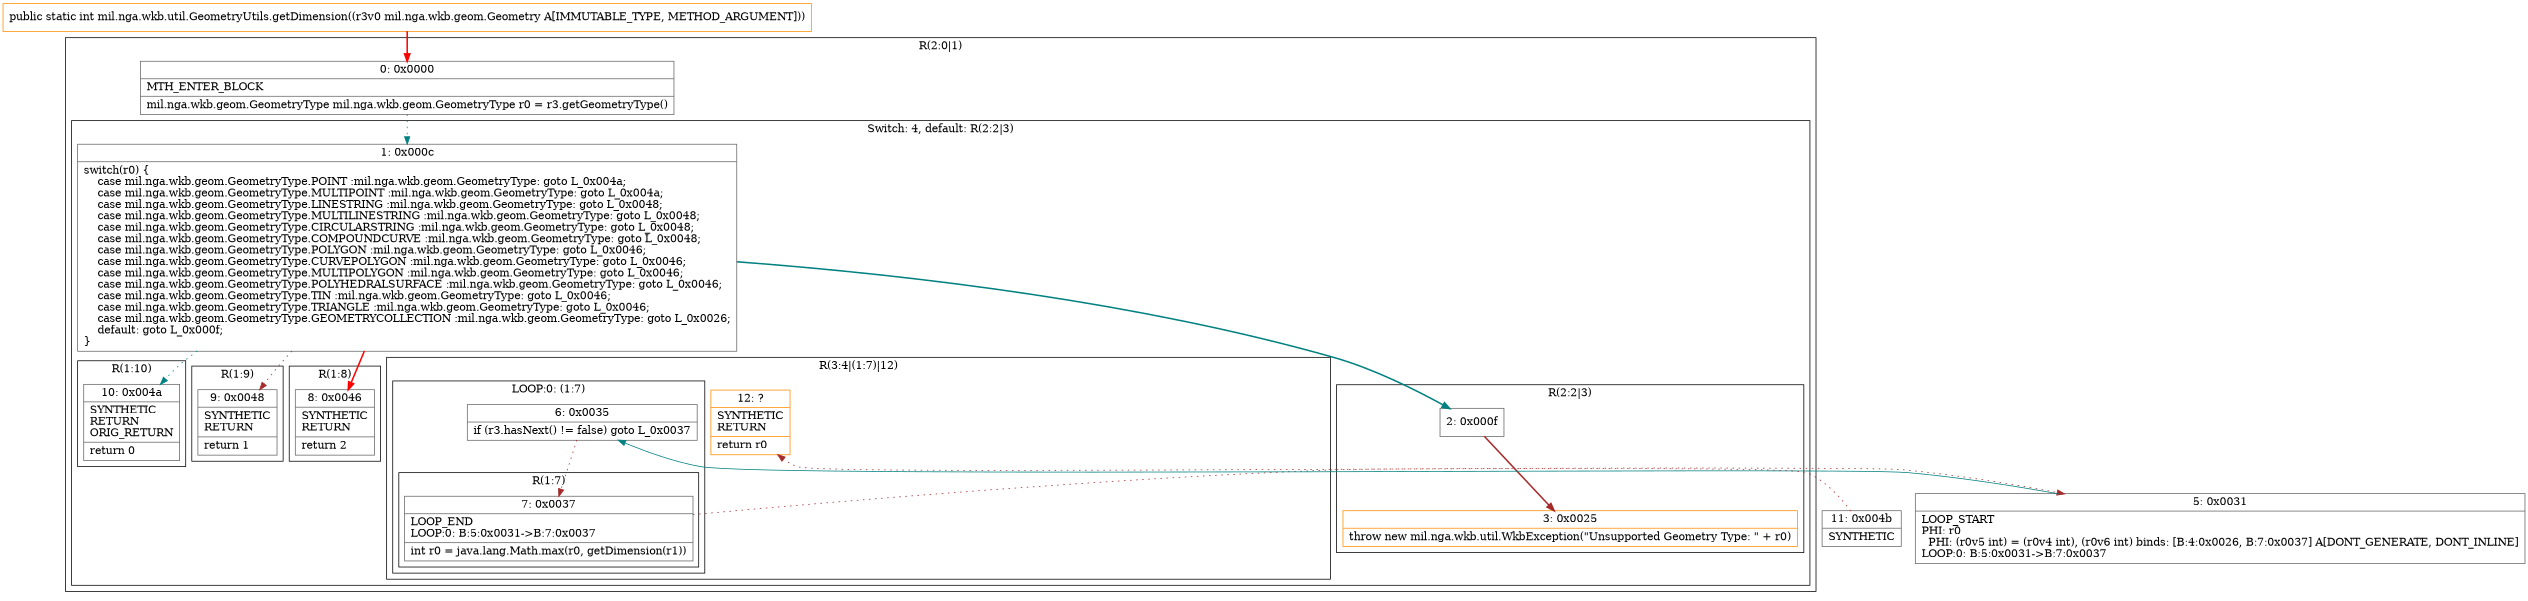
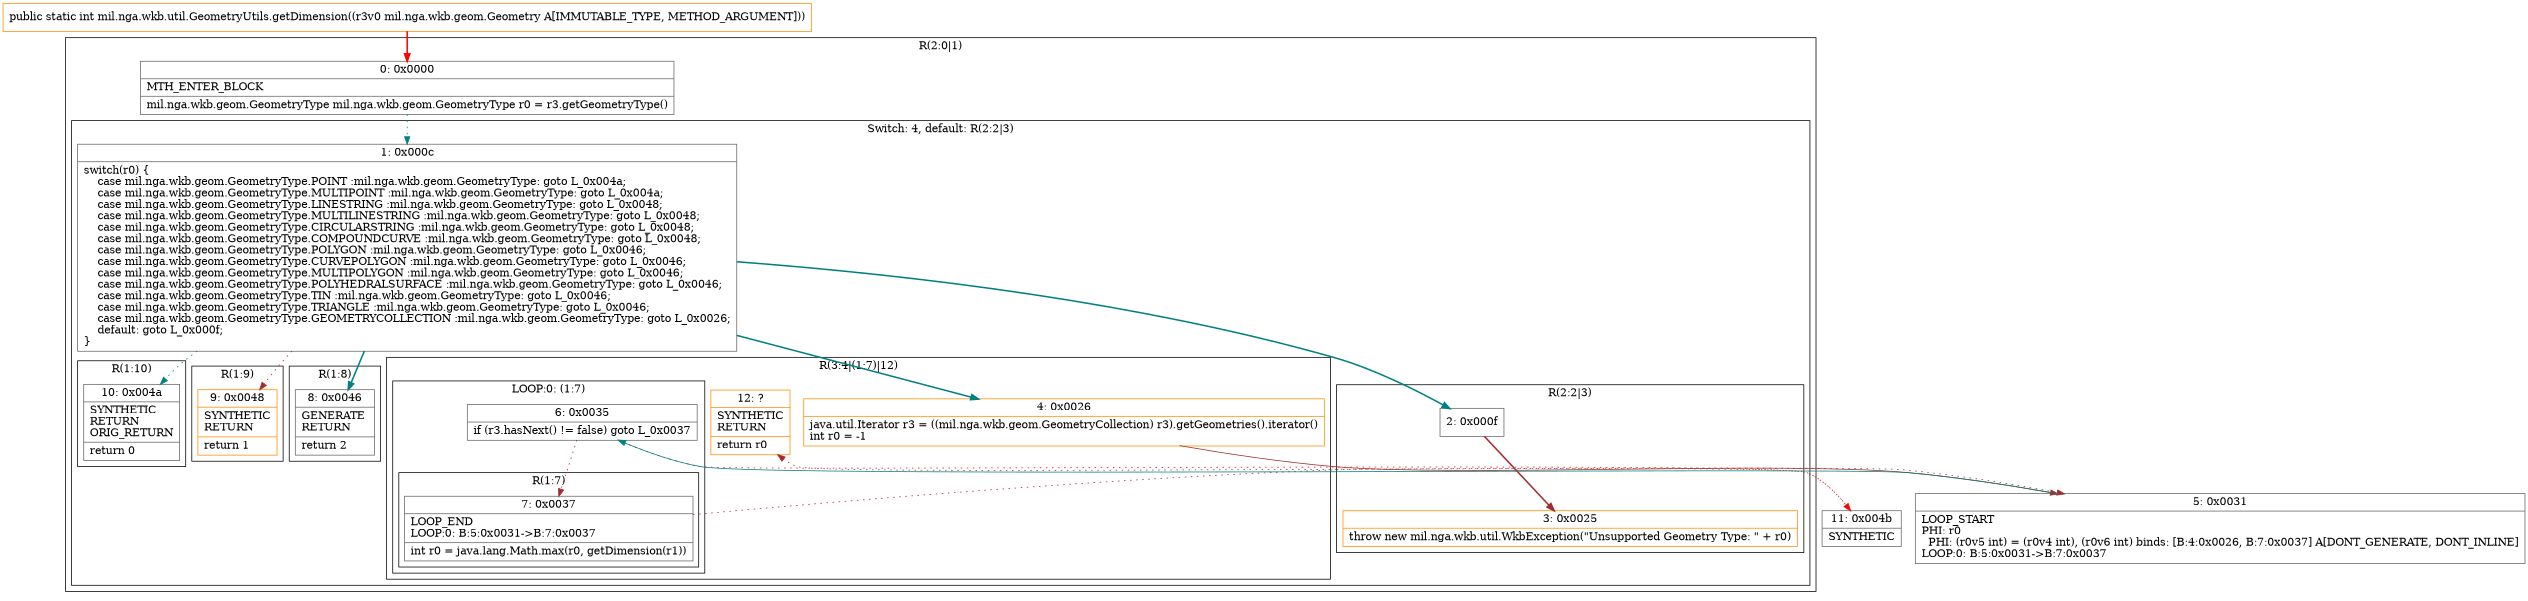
(356, 371) -> (356, 371)
(335, 416) -> (333, 416)
(237, 422) -> (237, 422)
none -> (1064, 422)
none -> (1236, 467)
